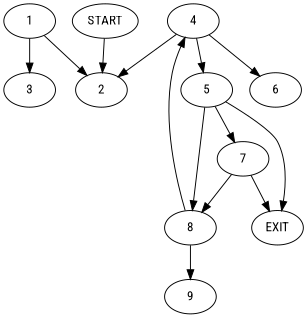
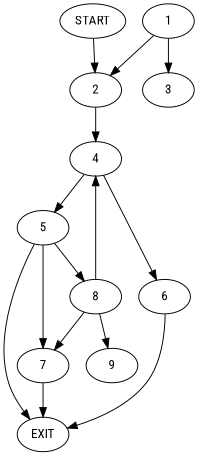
(151, 53) -> (96, 120)
(220, 190) -> (72, 327)
none -> (143, 387)
